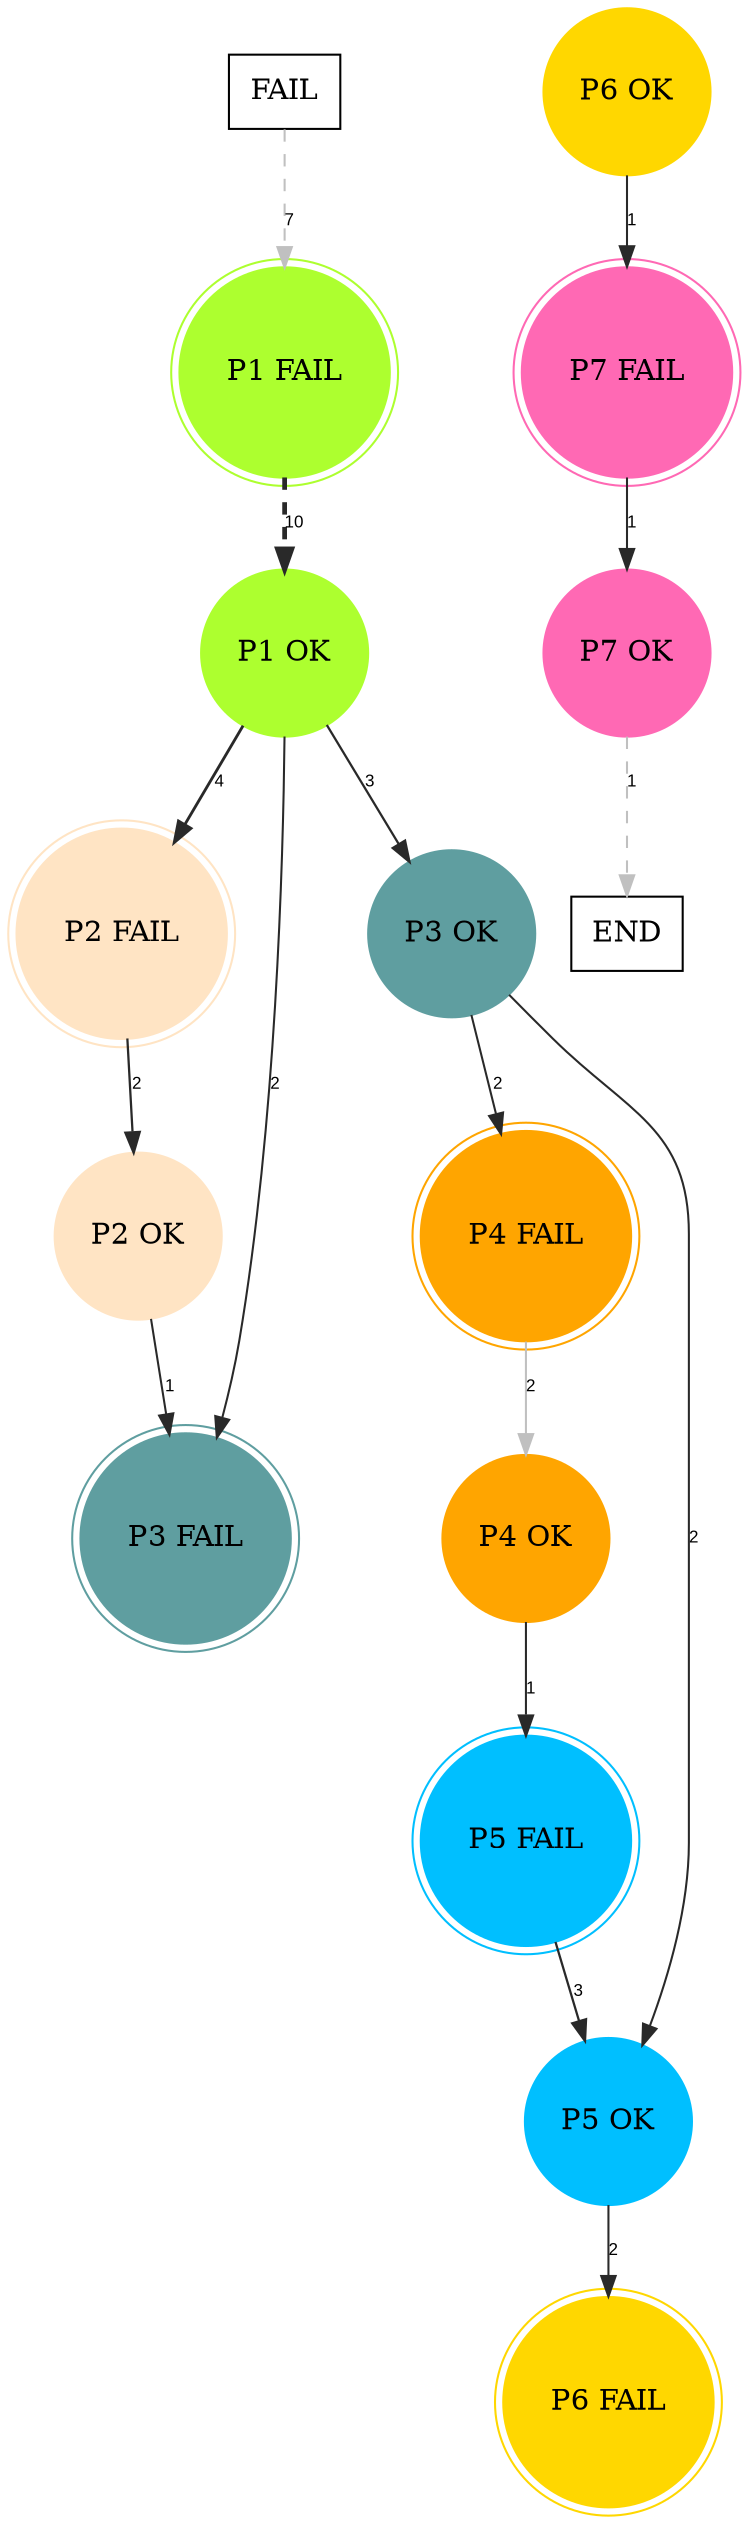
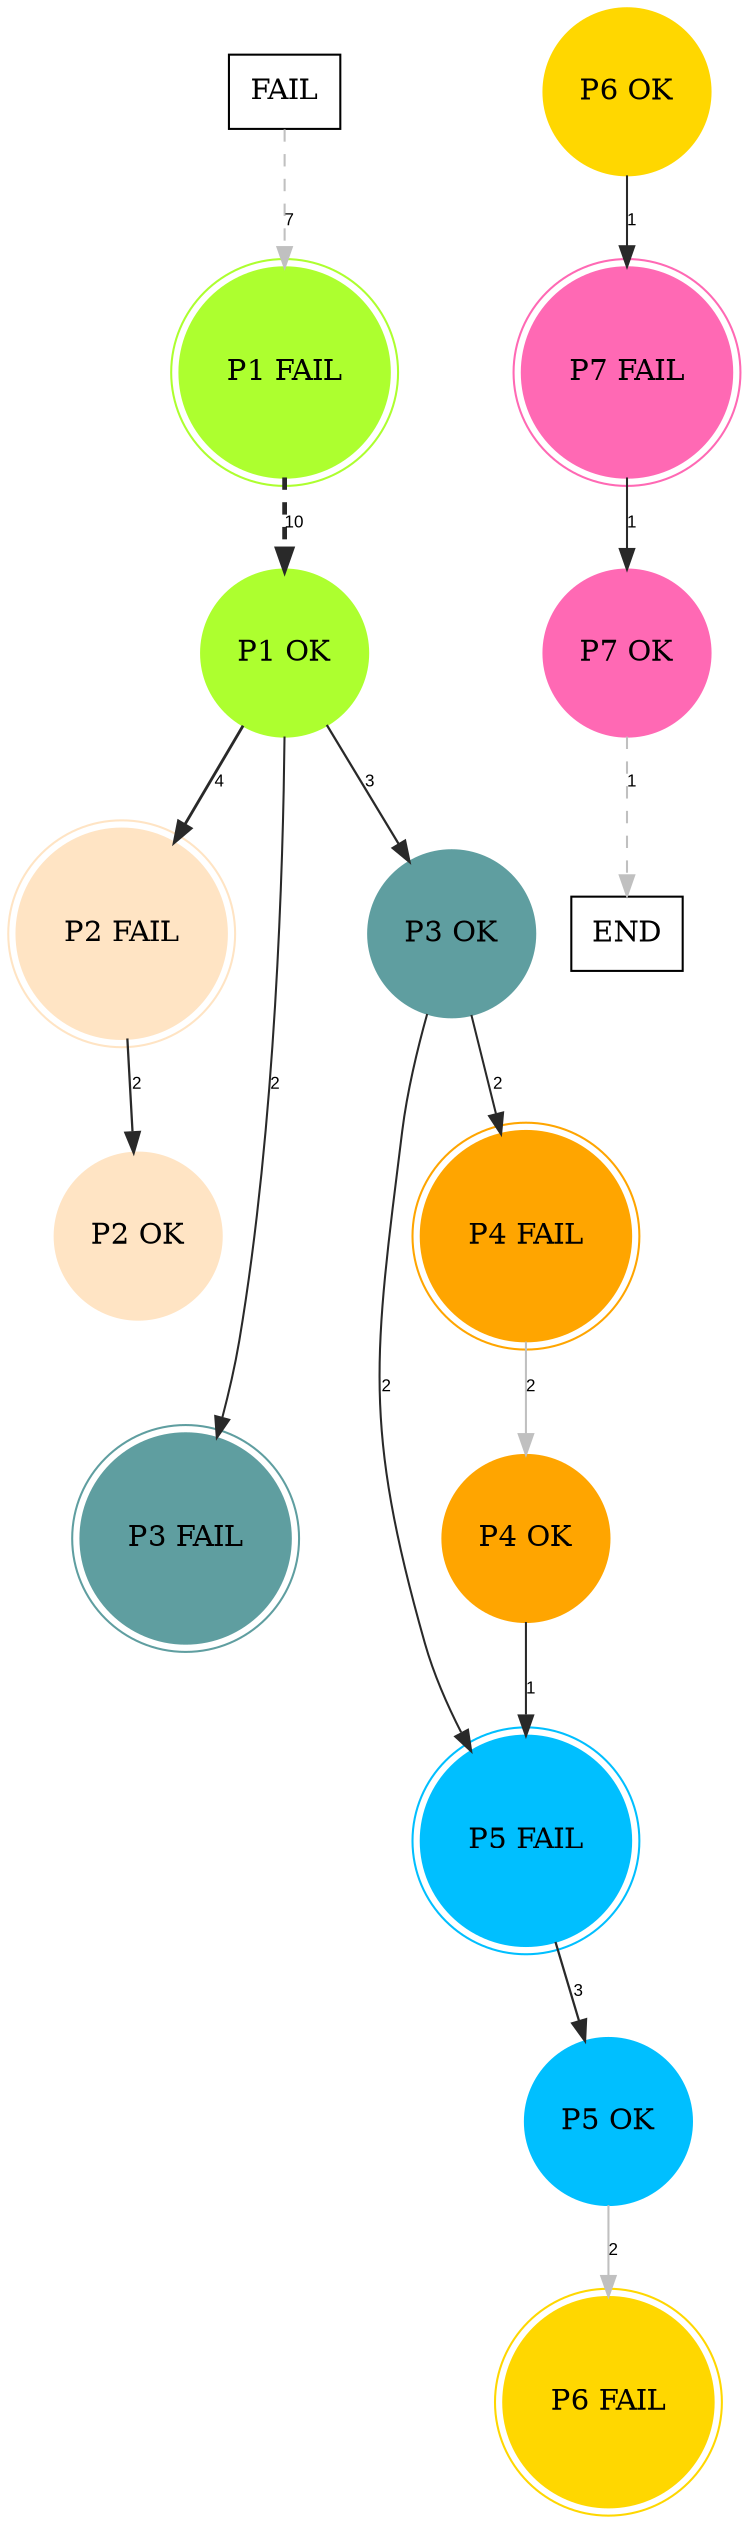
(159, 1366) -> none
(689, 1477) -> (380, 1377)
(608, 2240) -> (608, 2240)
